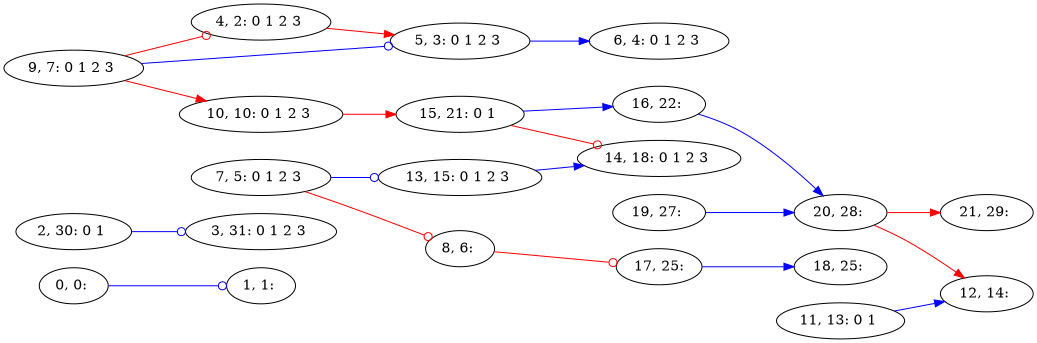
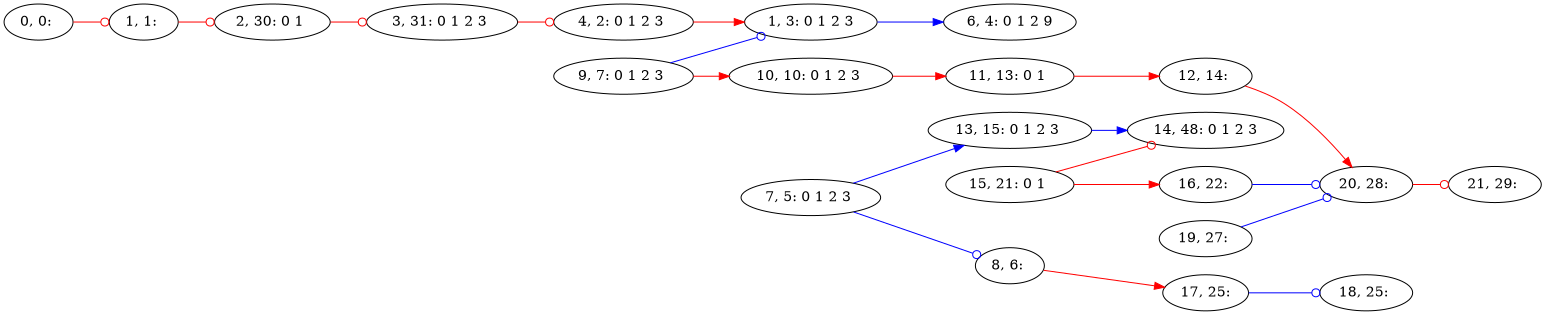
none -> (192, 22)
(460, 41) -> (811, 22)
(659, 41) -> (1010, 22)
(164, 46) -> (532, 22)
(563, 109) -> (1111, 185)
(364, 114) -> (914, 76)
(761, 144) -> (1282, 185)
(659, 158) -> (1206, 130)
(351, 177) -> (904, 166)
(365, 213) -> (913, 233)
(745, 213) -> (1282, 213)
(909, 213) -> (1427, 185)
(154, 232) -> (344, 22)
(916, 246) -> (1301, 115)
(552, 257) -> (1099, 278)
(743, 267) -> (1280, 293)
(163, 286) -> (87, 22)
(914, 307) -> (1111, 76)
